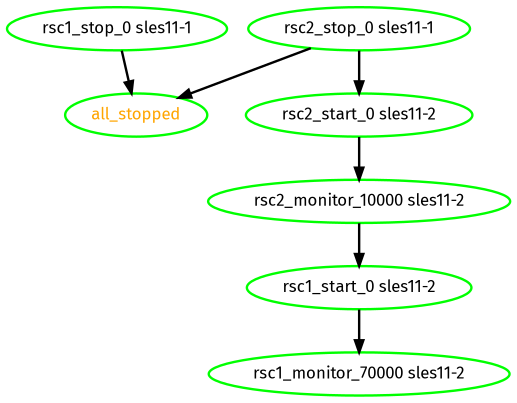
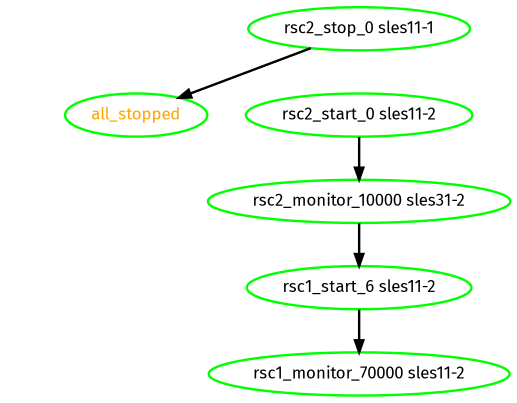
(117, 29) -> none
(359, 66) -> none
(359, 201) -> (359, 201)
(359, 288) -> (359, 288)
